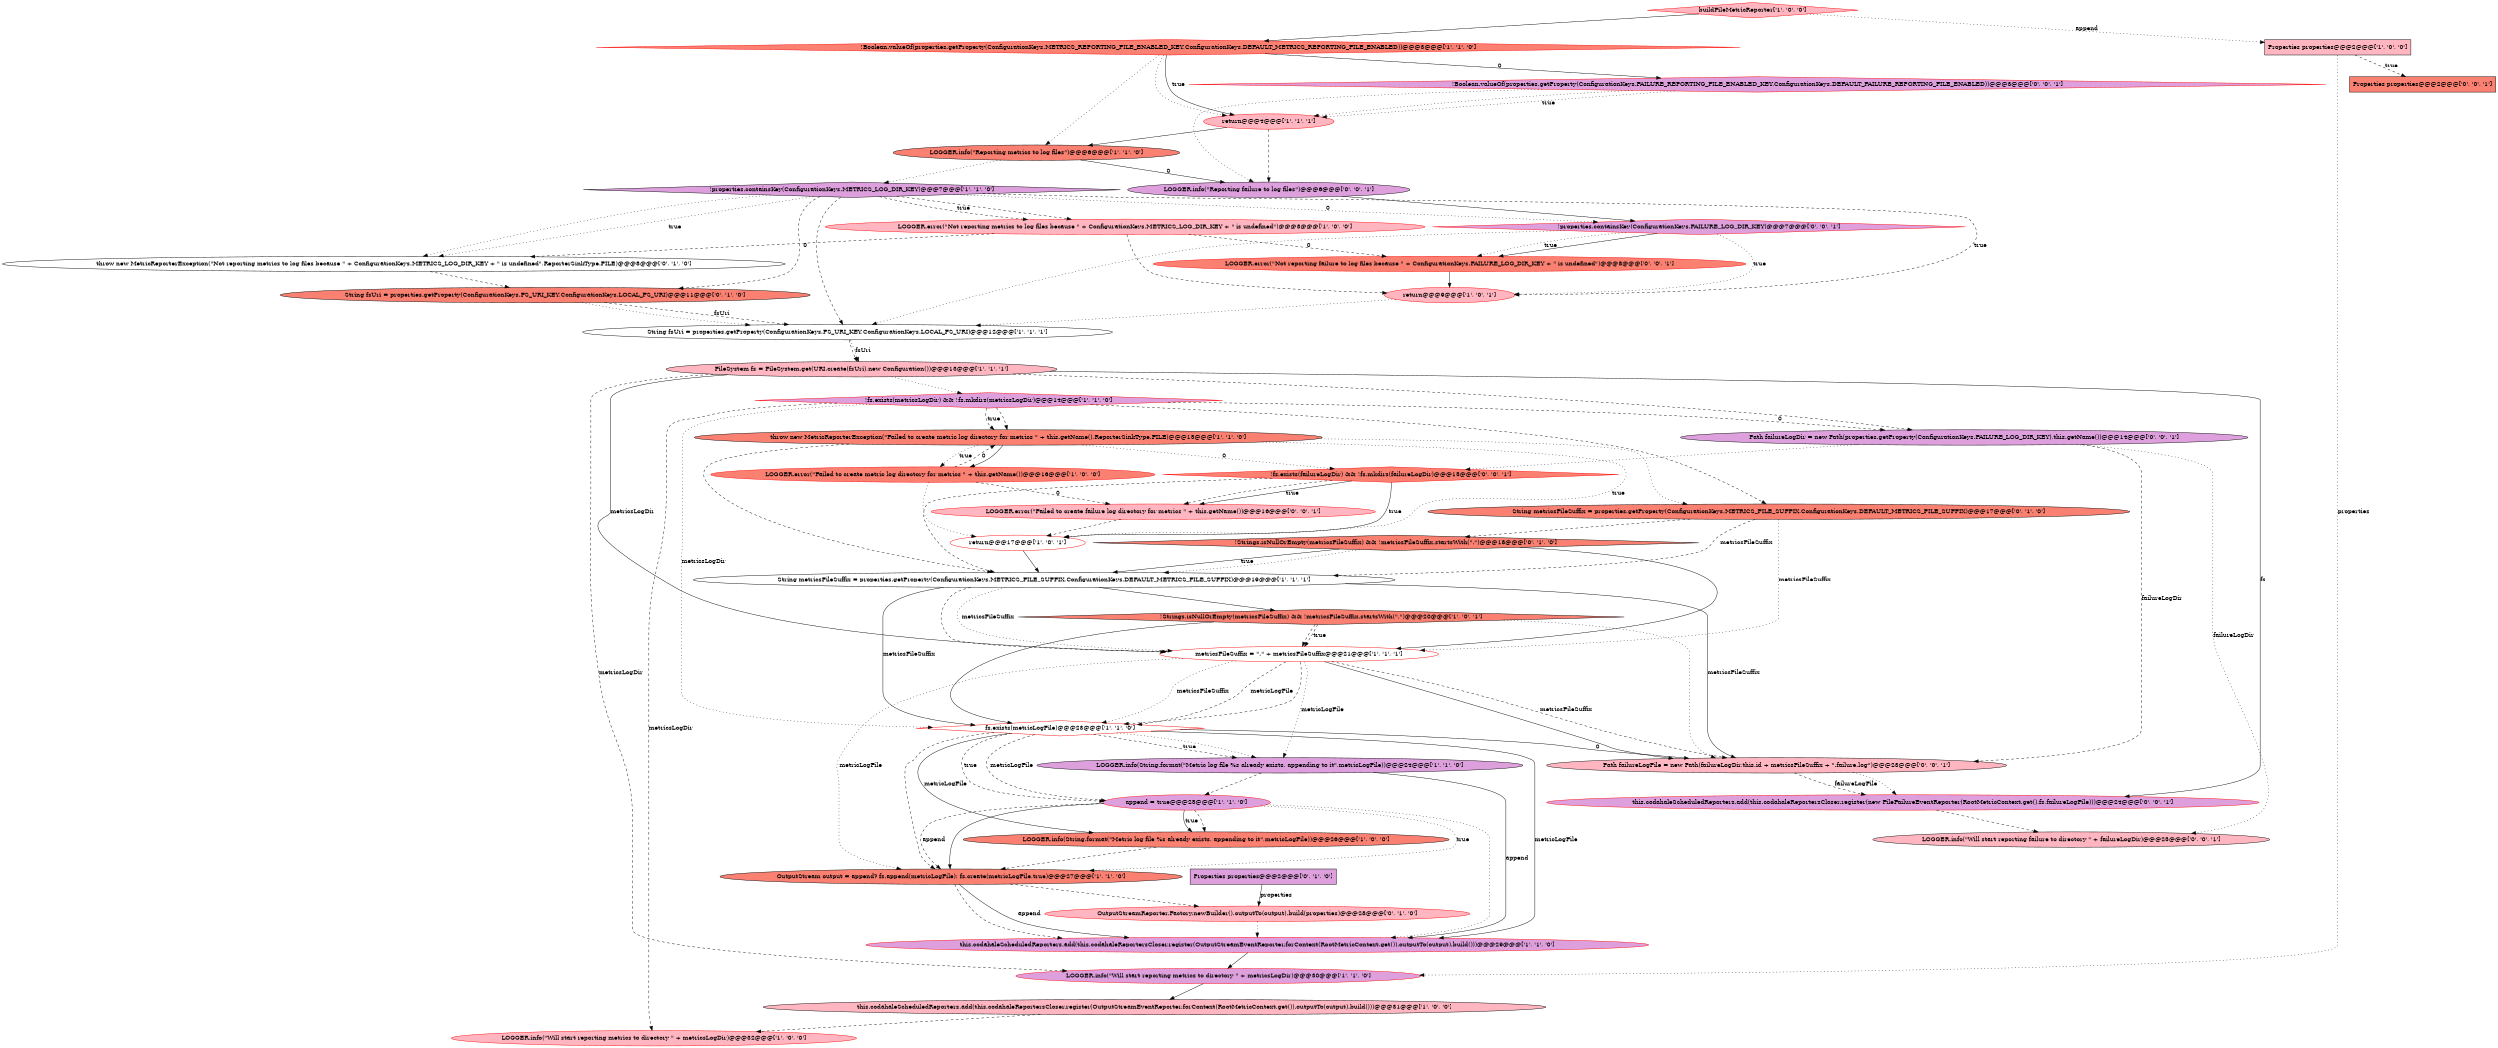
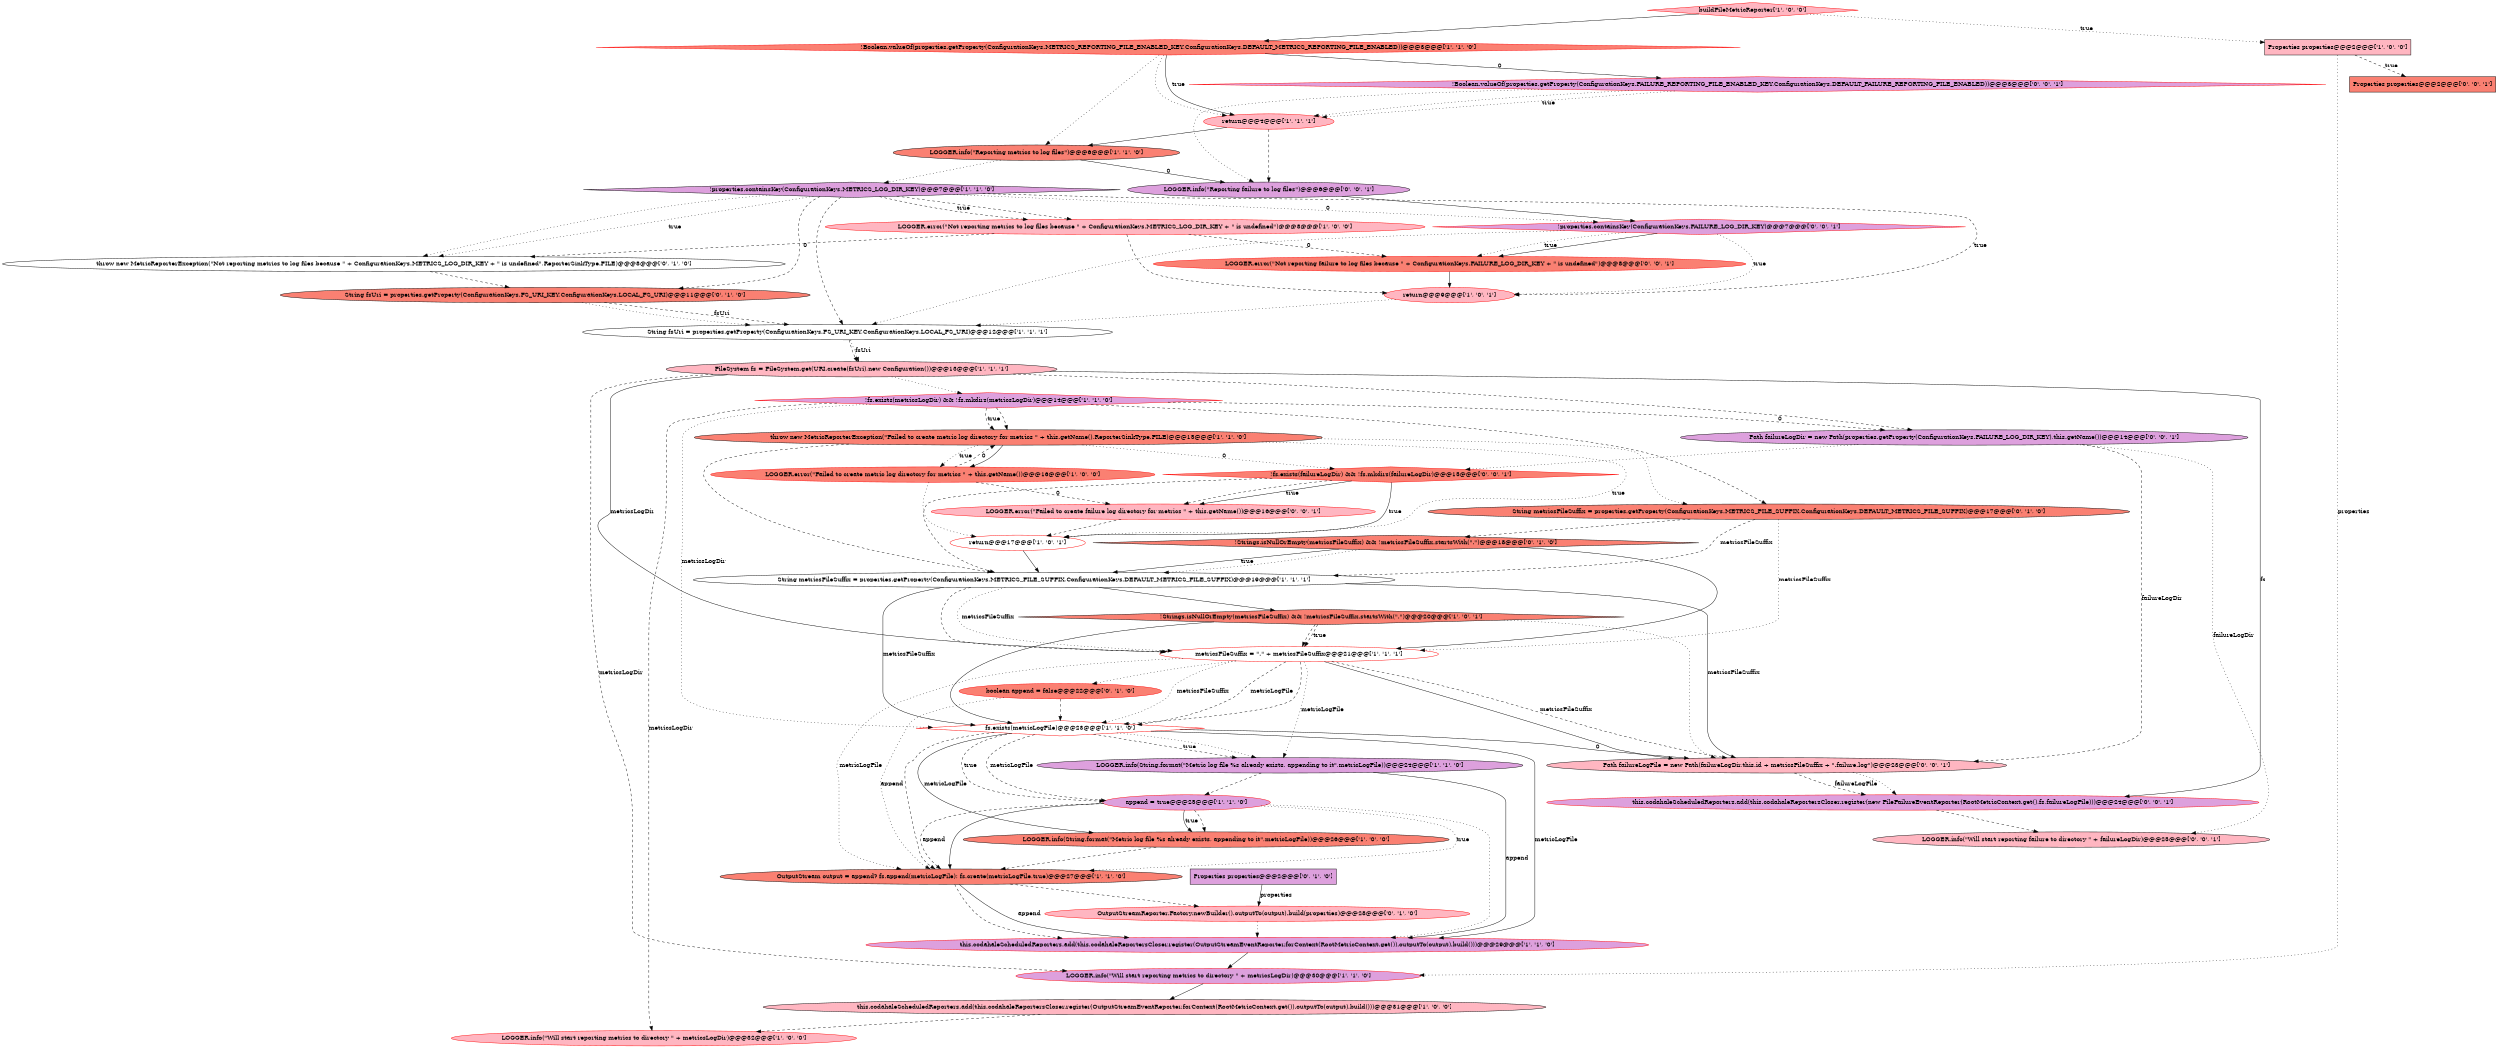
(2087, 29) -> (2087, 29)
none -> (1060, 691)
